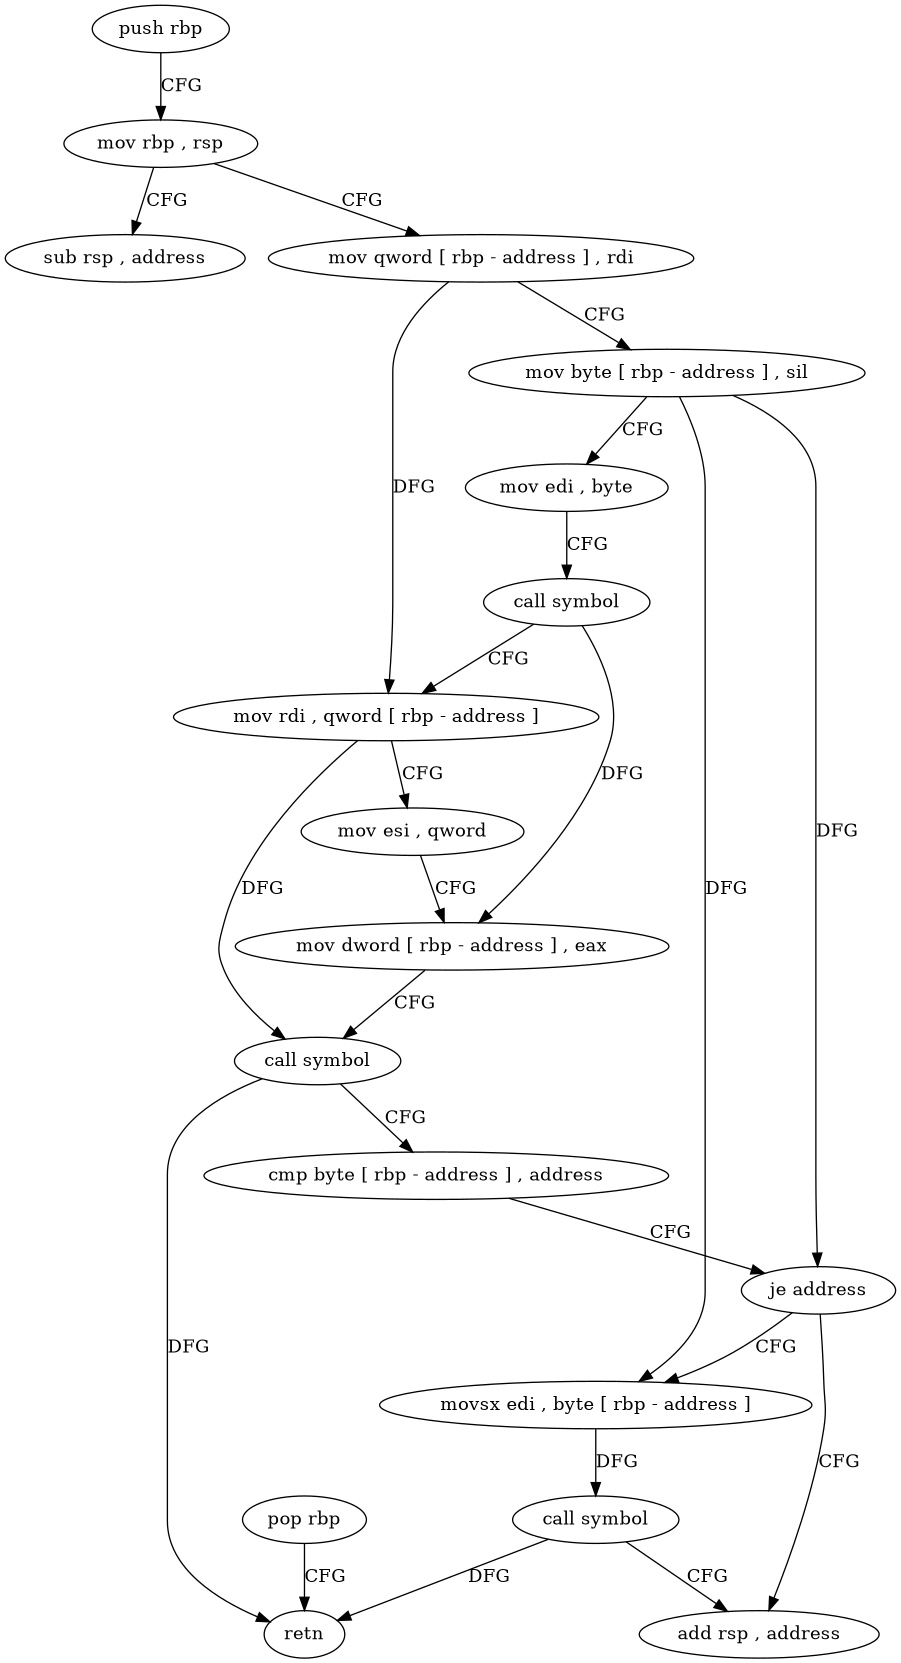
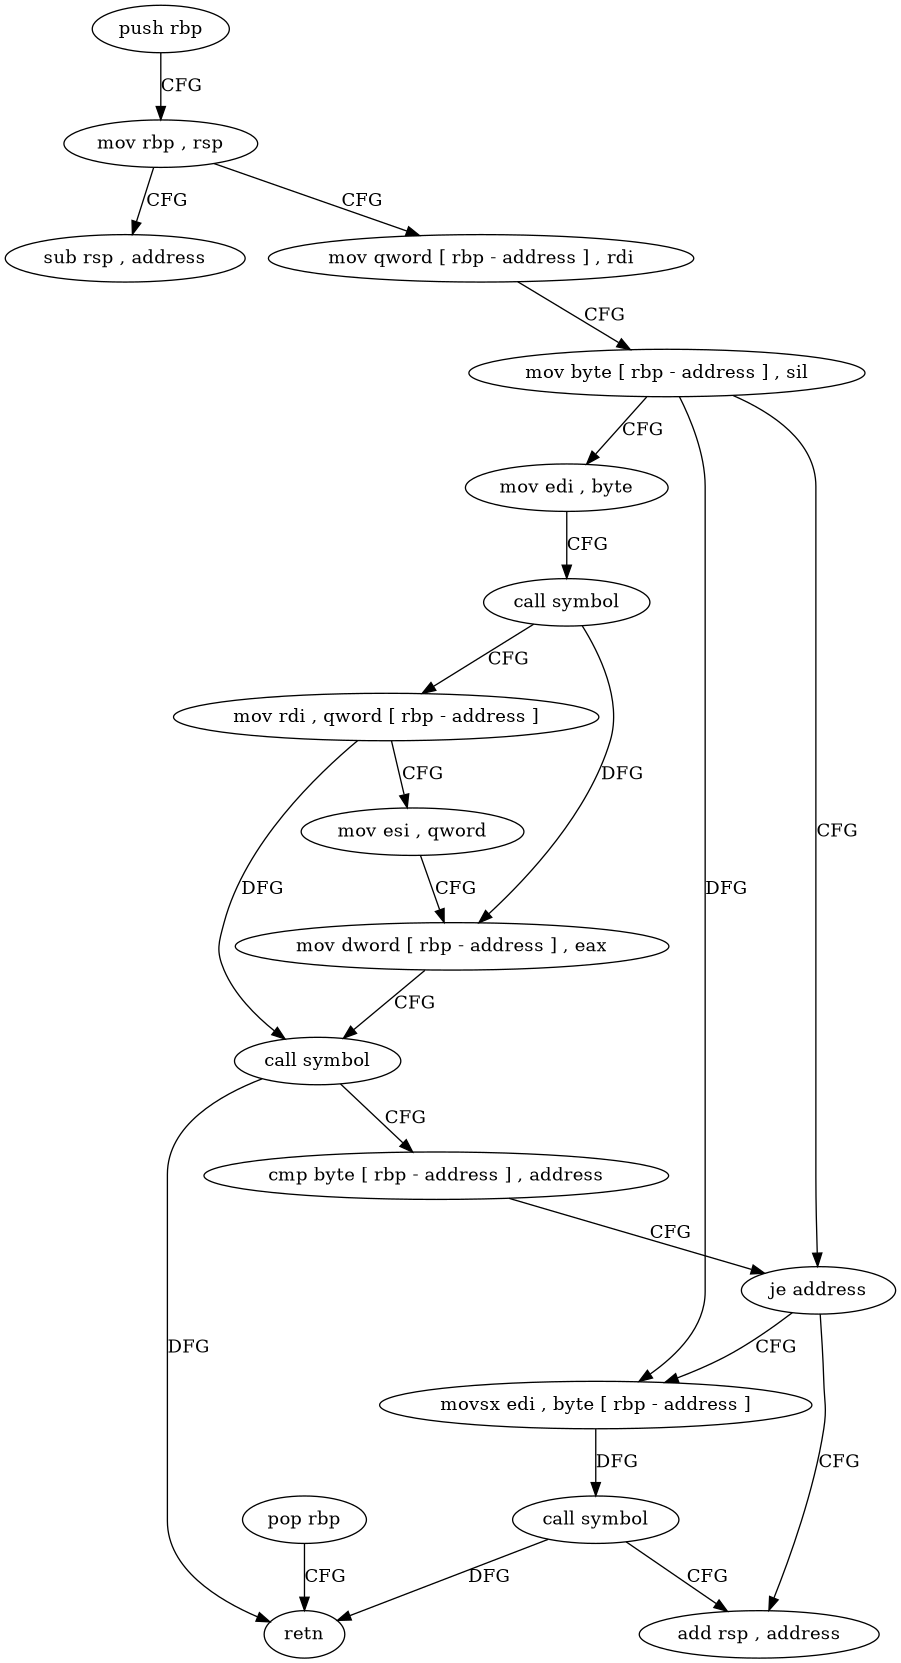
(393, 471) -> none
(838, 832) -> (838, 832)
